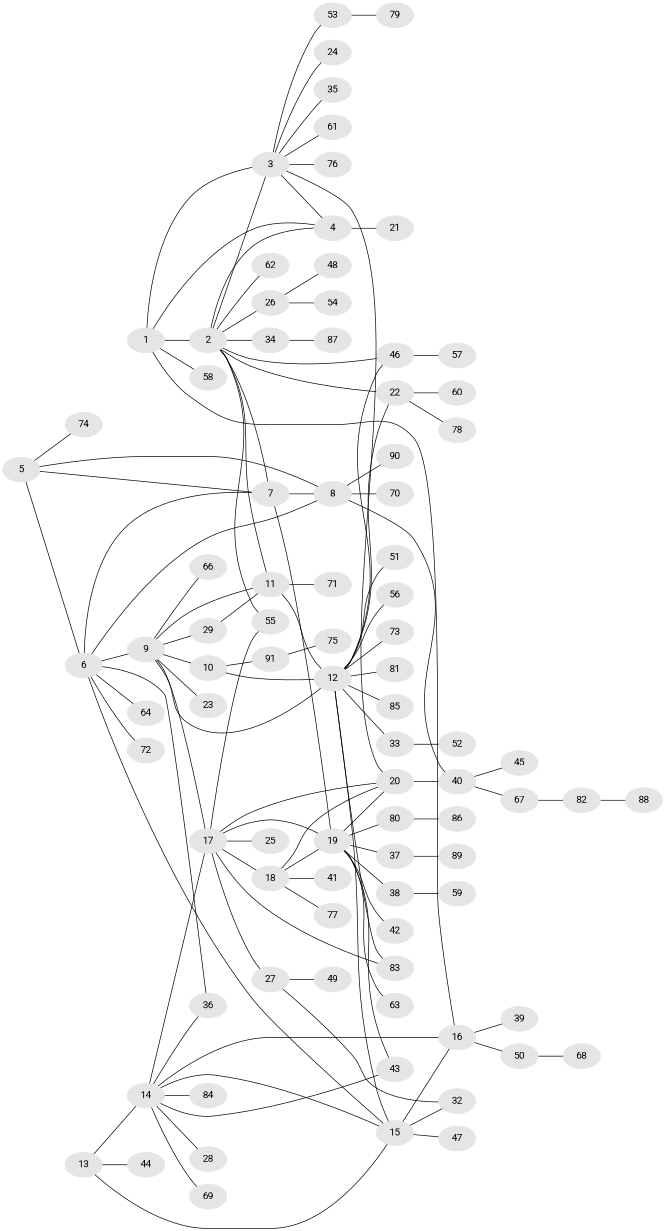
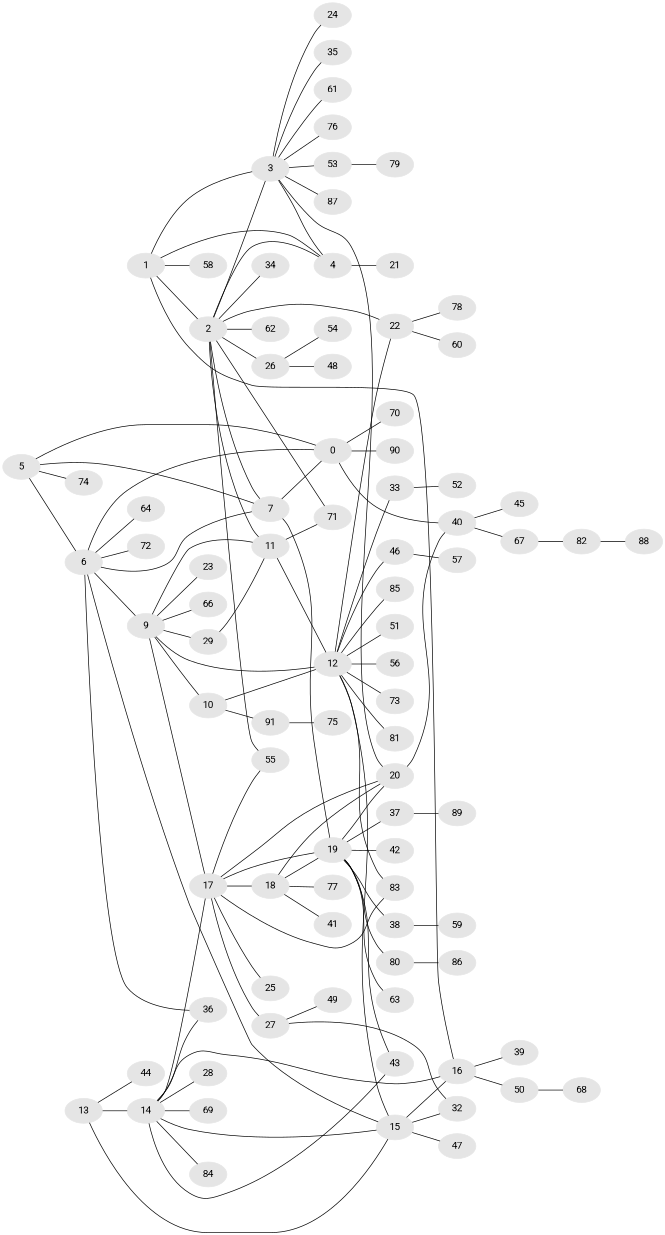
(302, 340) -> (302, 185)
(299, 364) -> (270, 423)
(333, 494) -> (333, 451)
